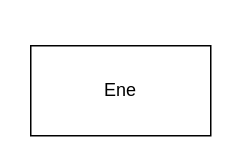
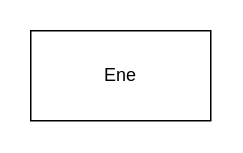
(121, 91) -> (121, 76)
